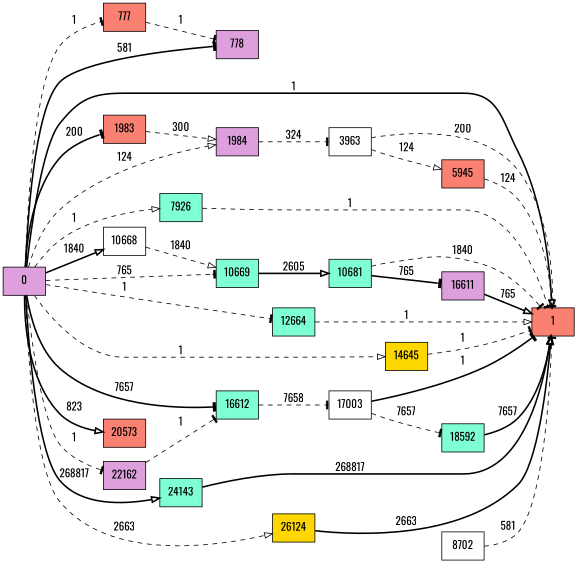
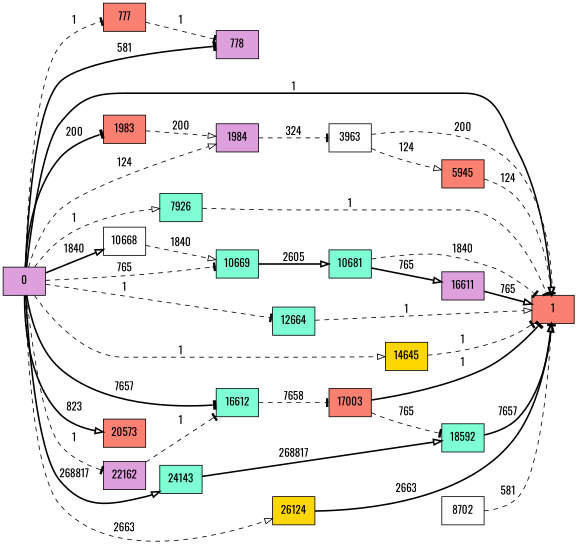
(181, 128) -> (181, 127)
(404, 279) -> (403, 274)
(350, 405) -> (350, 403)
(407, 412) -> (407, 412)
(417, 474) -> (318, 459)
